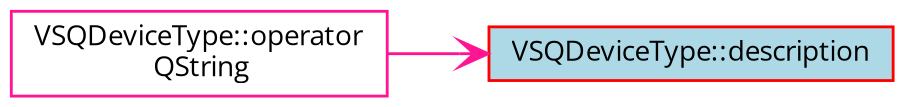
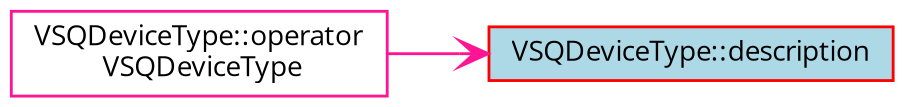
(199, 54) -> (199, 54)
